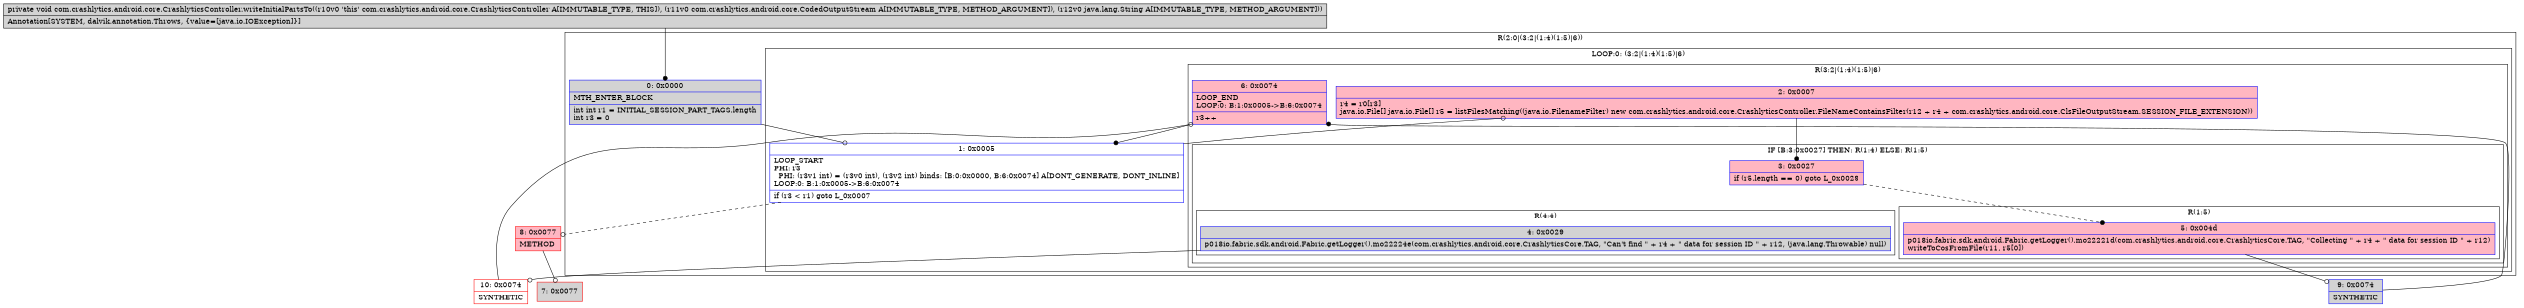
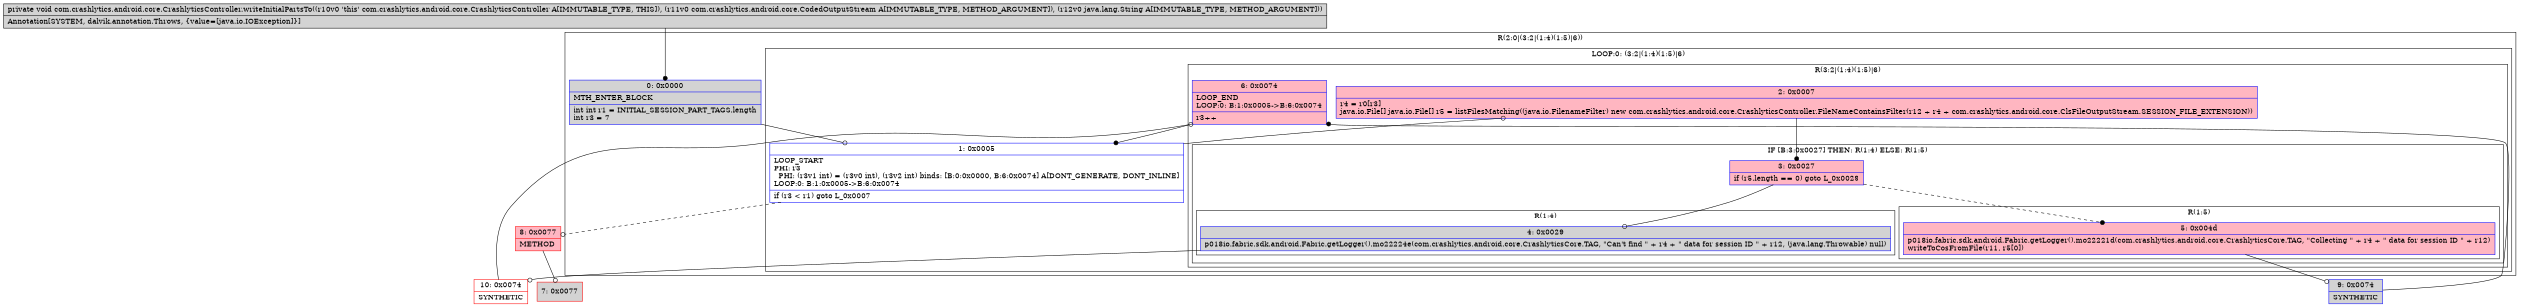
(592, 118) -> (592, 118)
none -> (1712, 207)
(1546, 216) -> (1546, 216)
